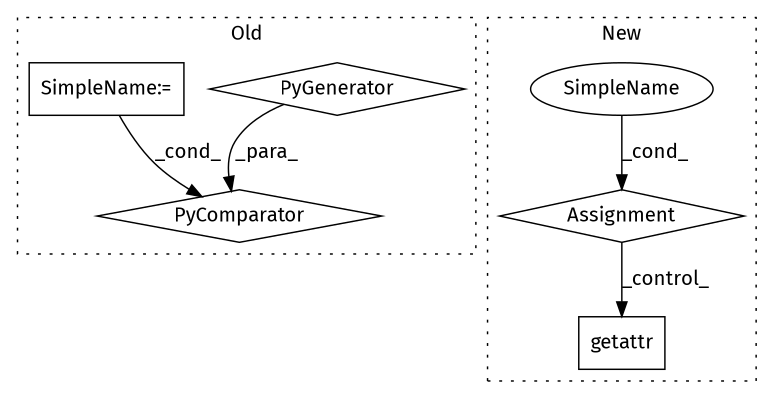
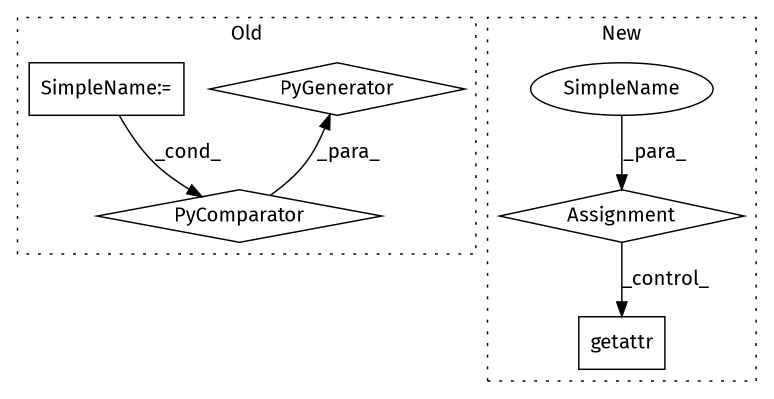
(243, 131) -> (303, 166)
(655, 153) -> (655, 153)
